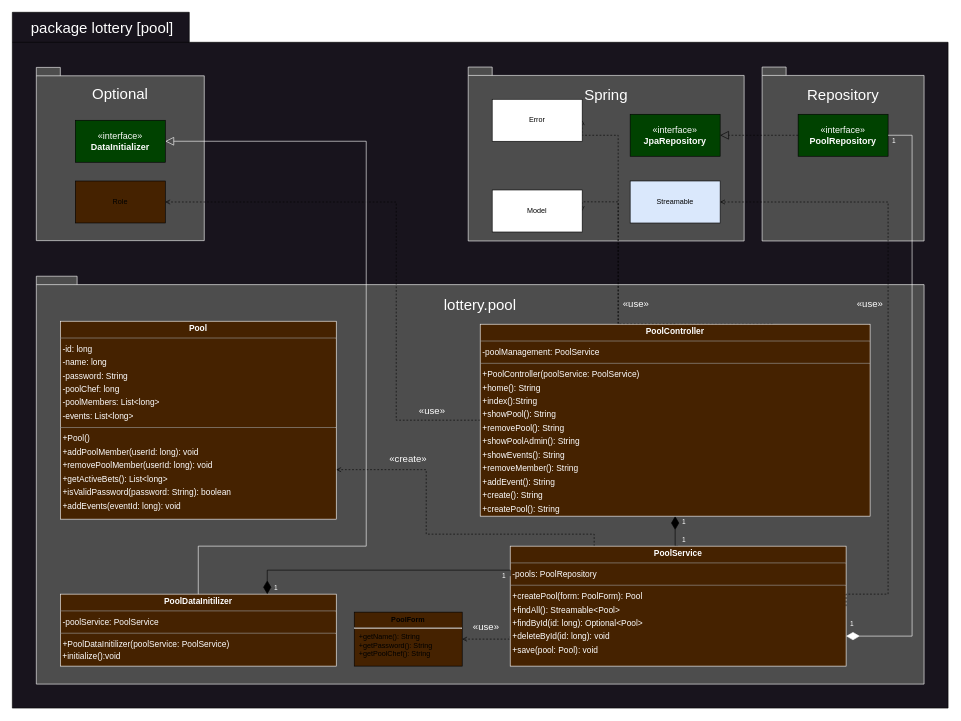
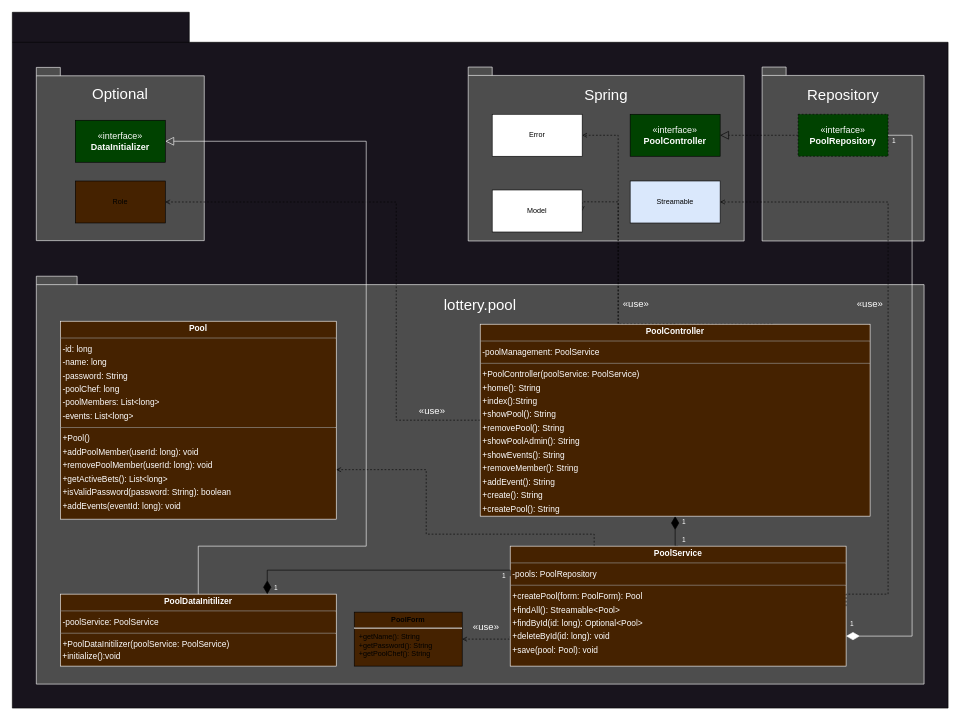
(102, 27) -> none
(537, 120) -> (537, 135)
(675, 135) -> (675, 135)
(843, 135) -> (843, 135)
(408, 459) -> none
